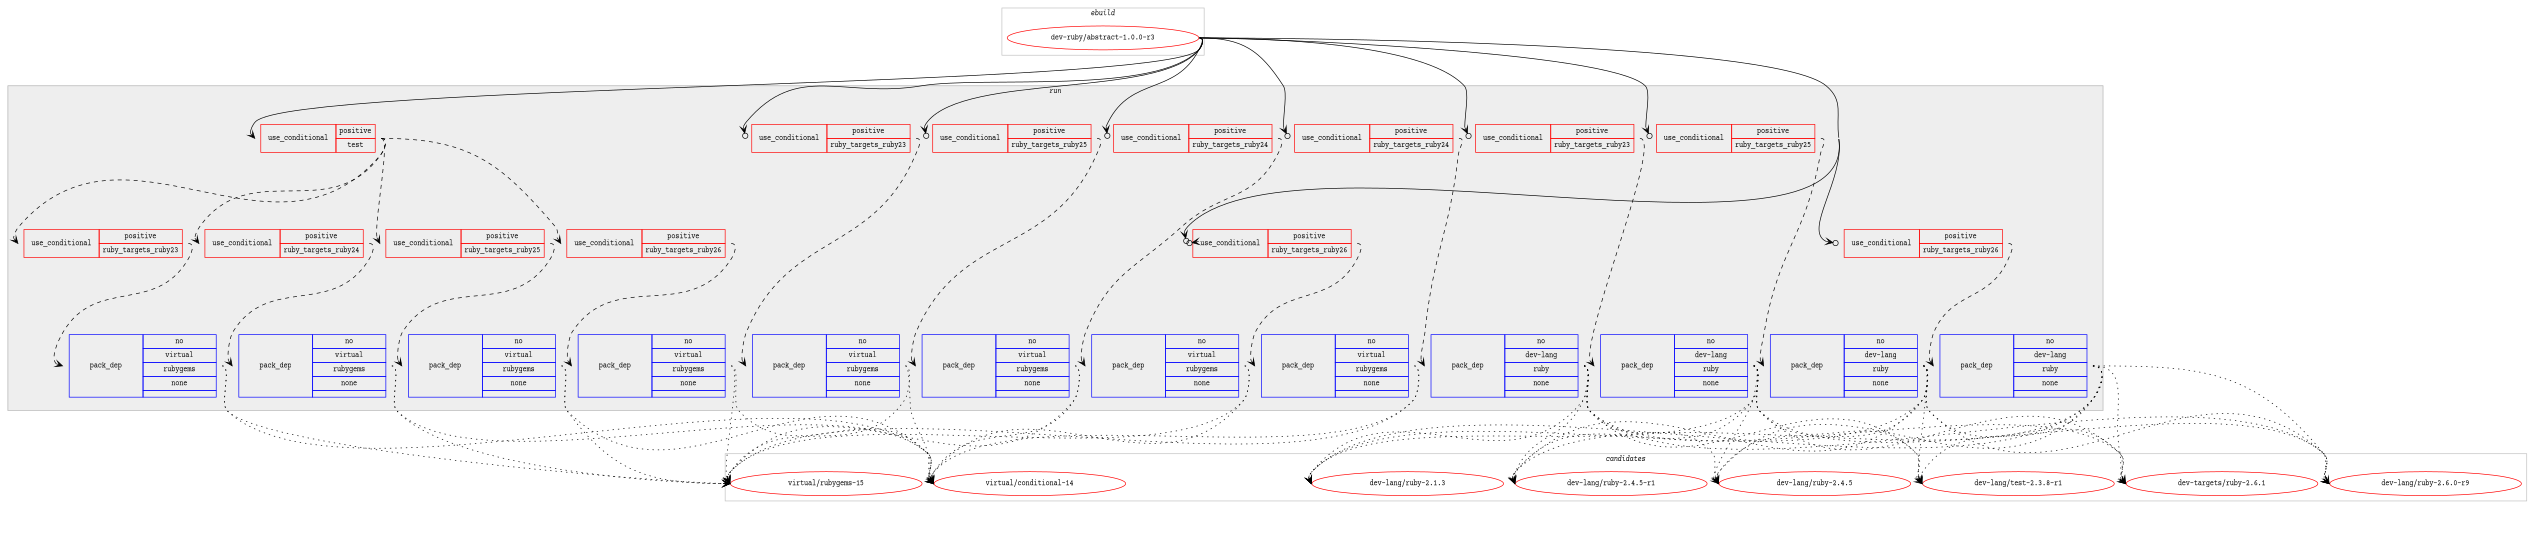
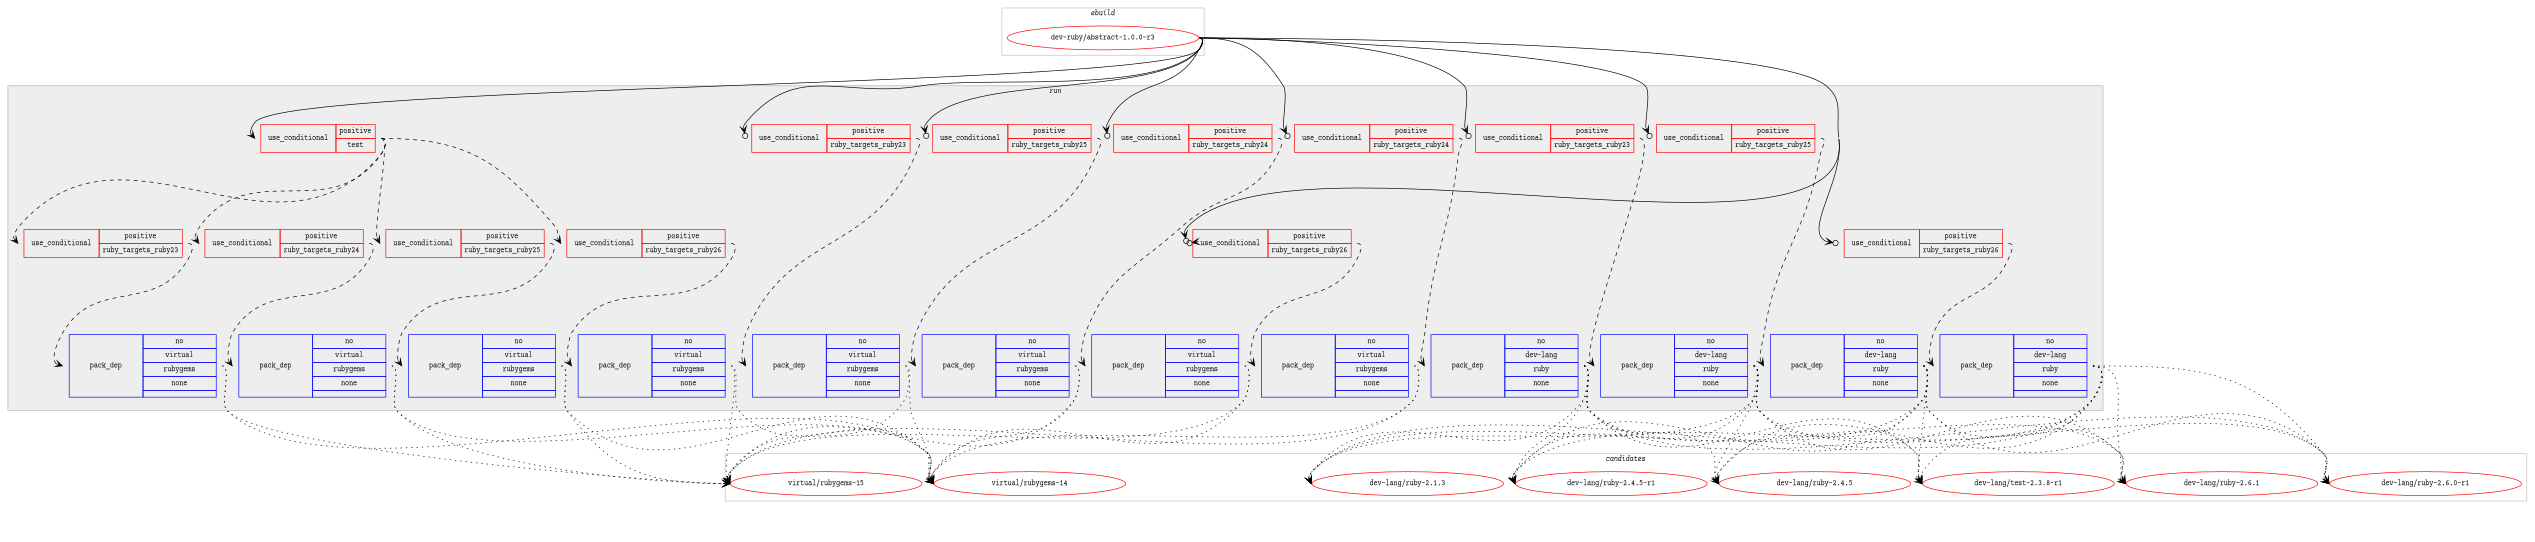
(1030, 484) -> (1030, 484)
(2222, 484) -> (2222, 484)
(2426, 484) -> (2426, 484)
